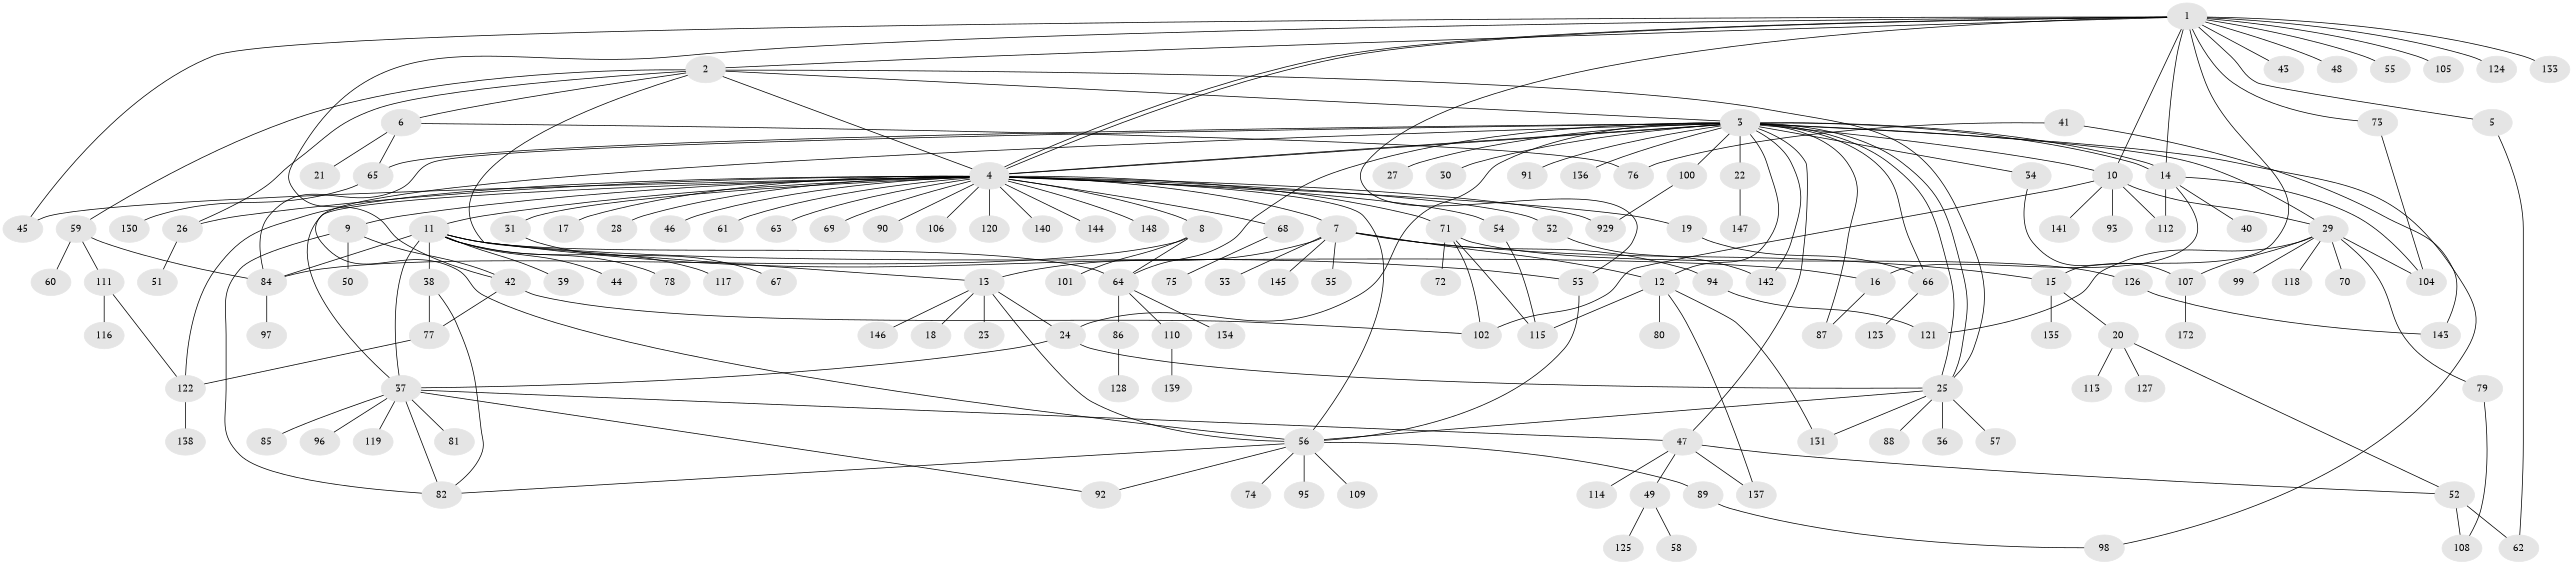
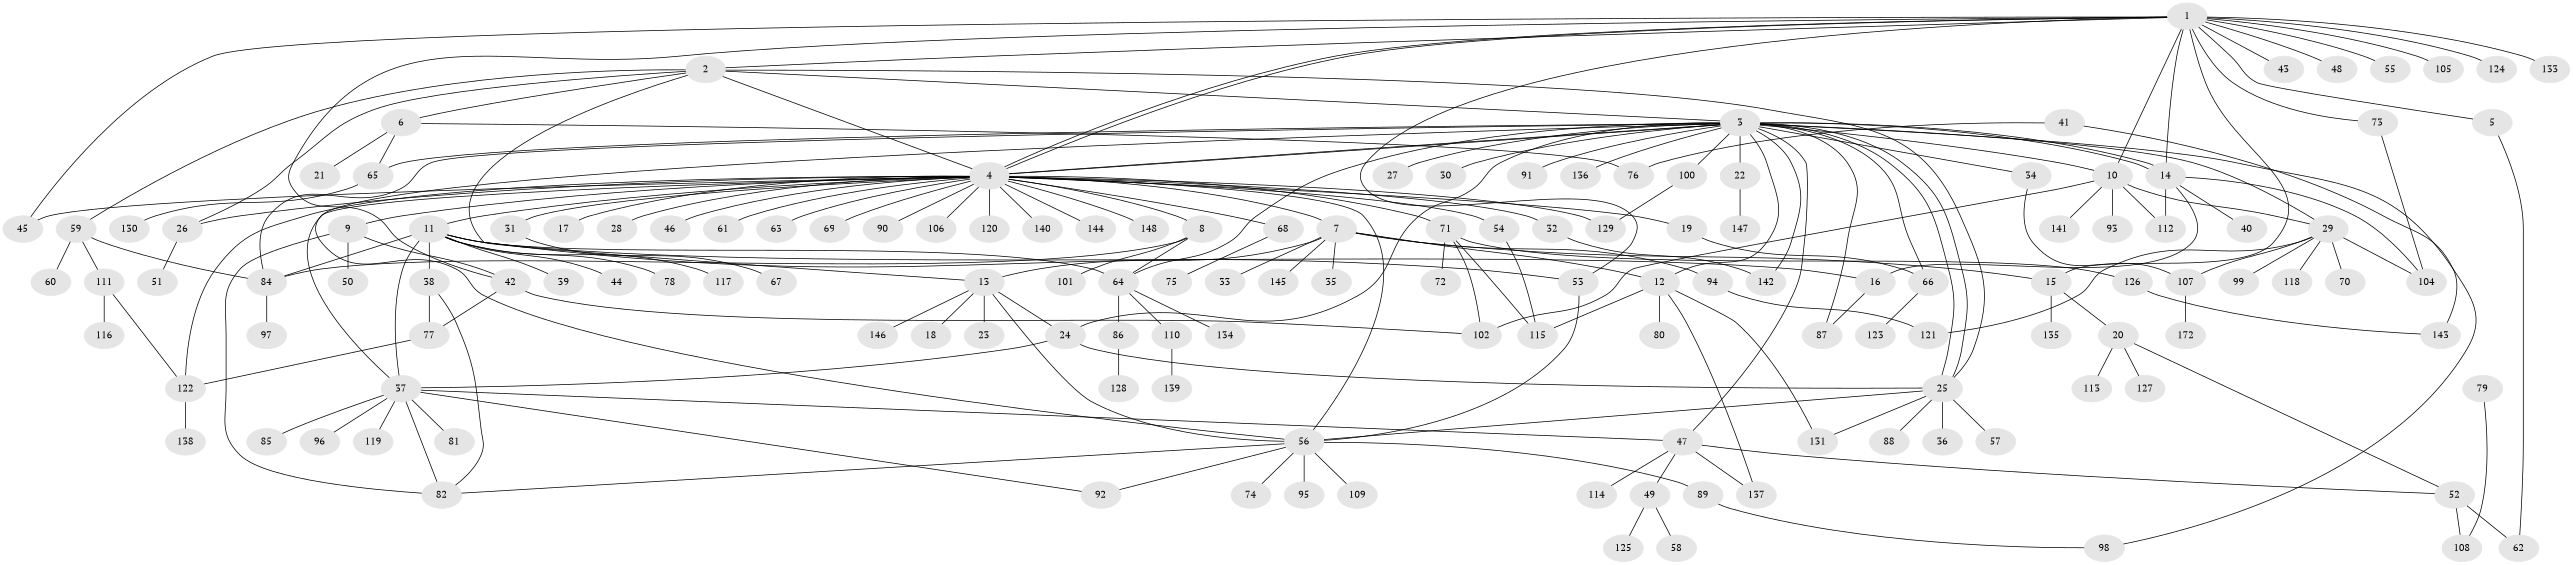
(1606, 229) -> (1606, 229)
(2395, 319) -> none
